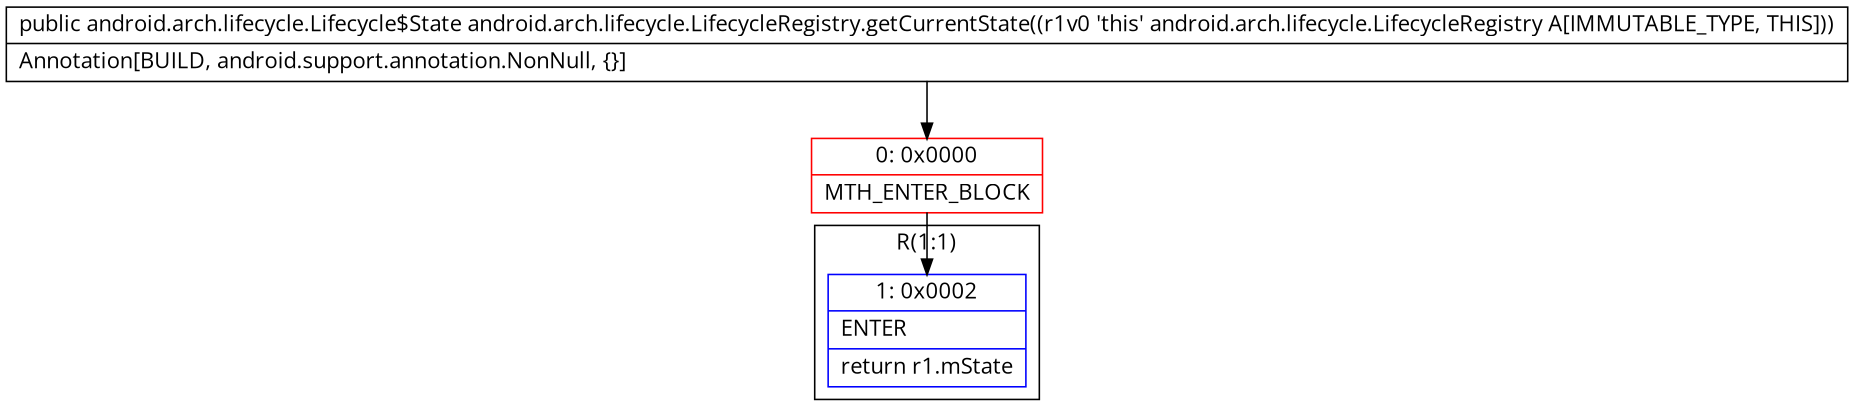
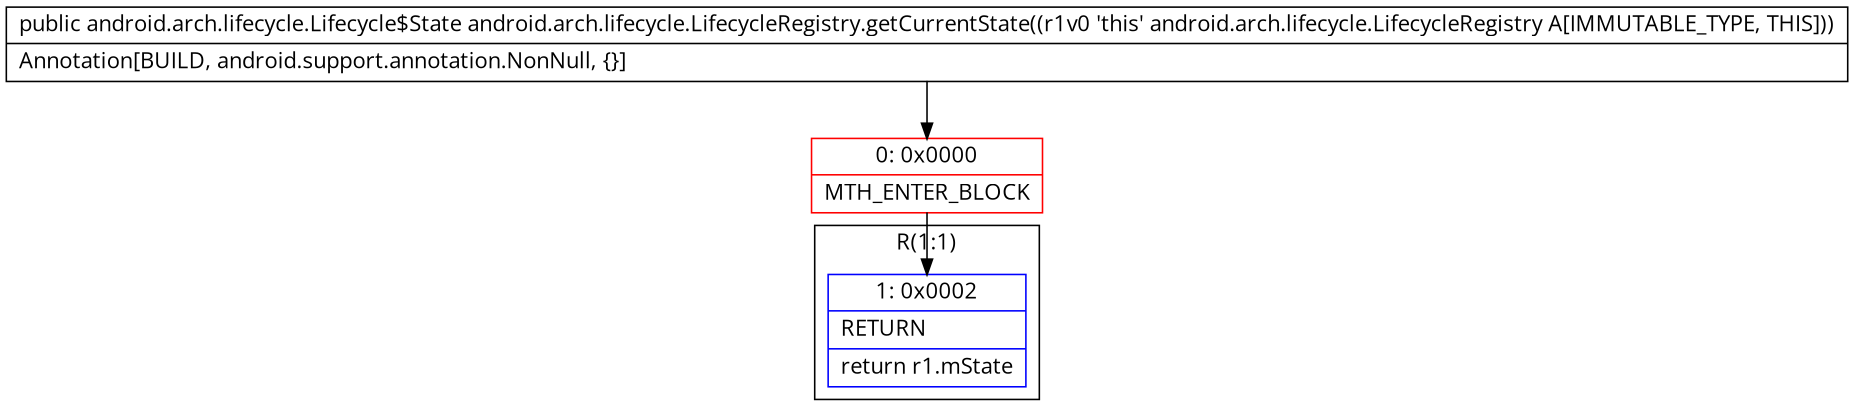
(875, 329) -> (884, 329)
